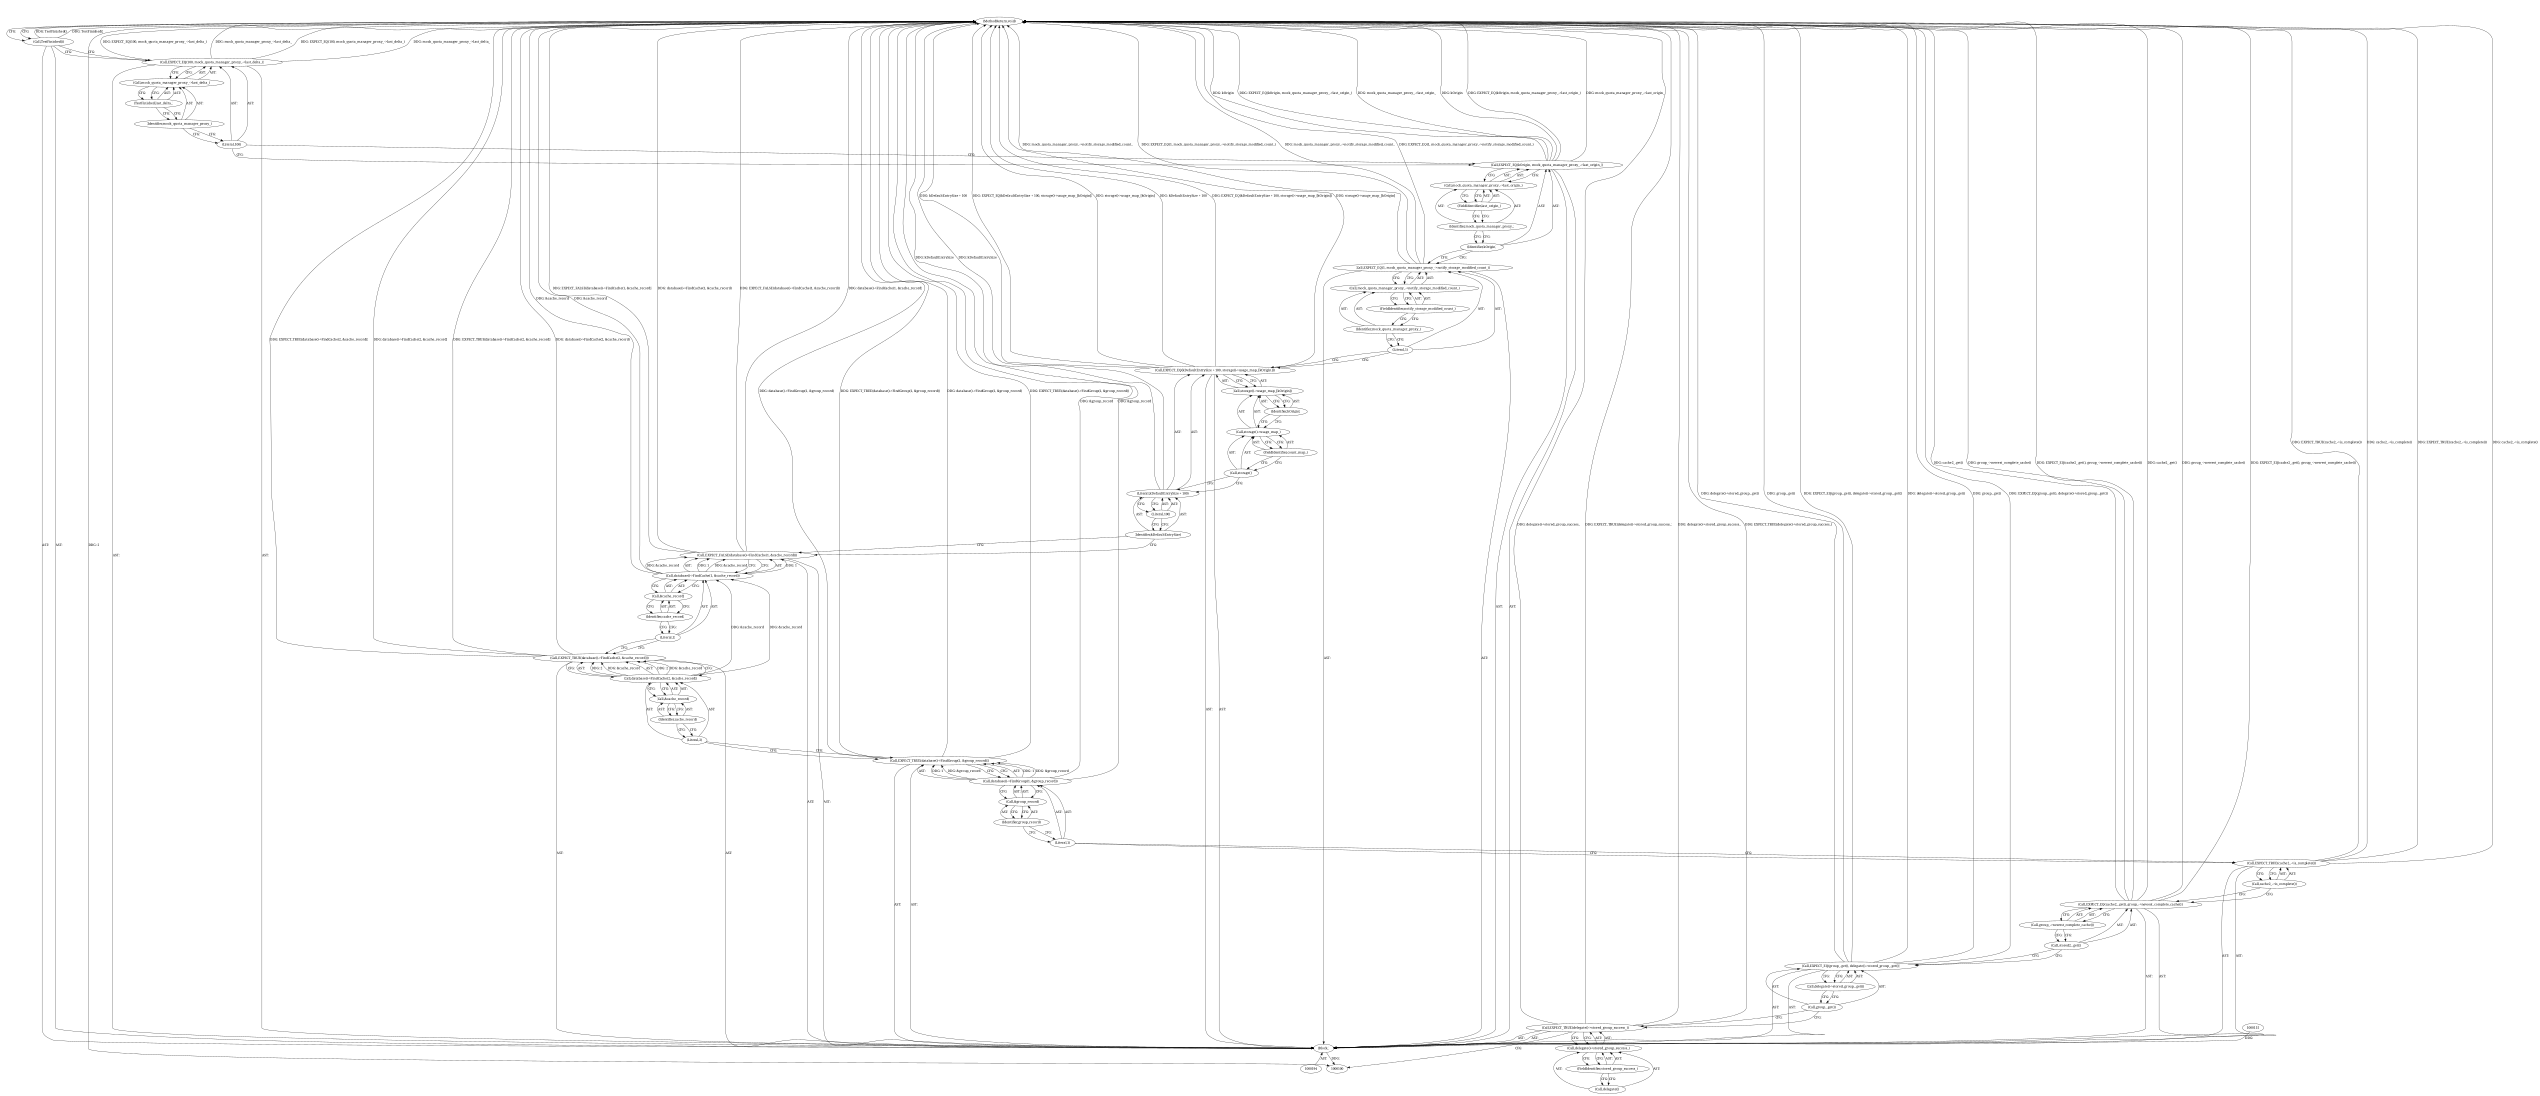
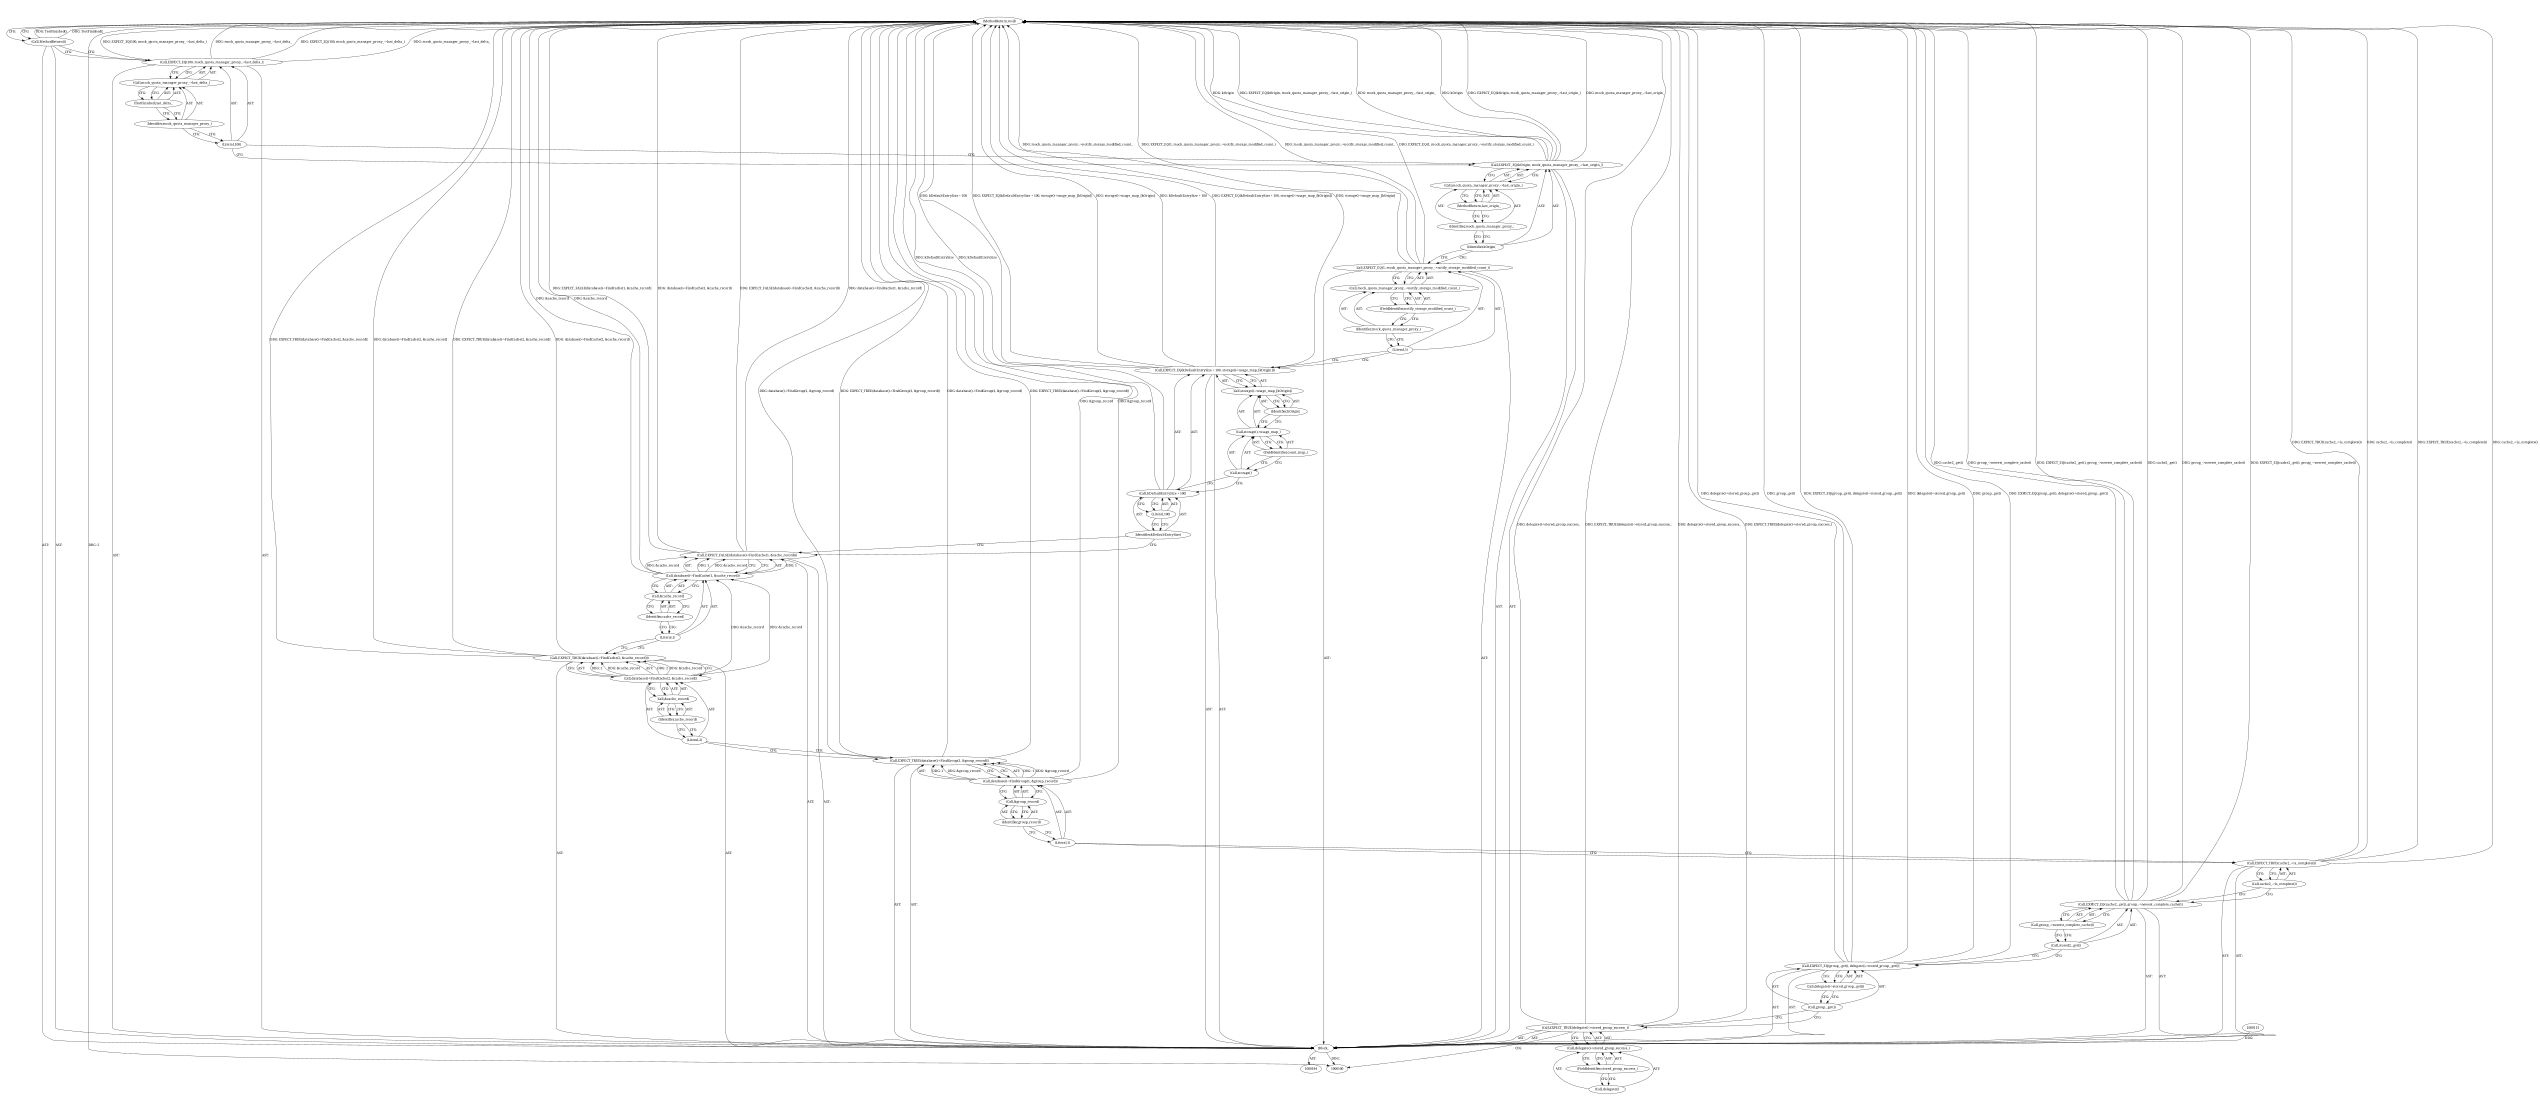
(49, 42) -> (49, 42)
(1479, 206) -> (1479, 206)
(1163, 494) -> (1163, 494)
(1319, 1060) -> (1310, 1056)
